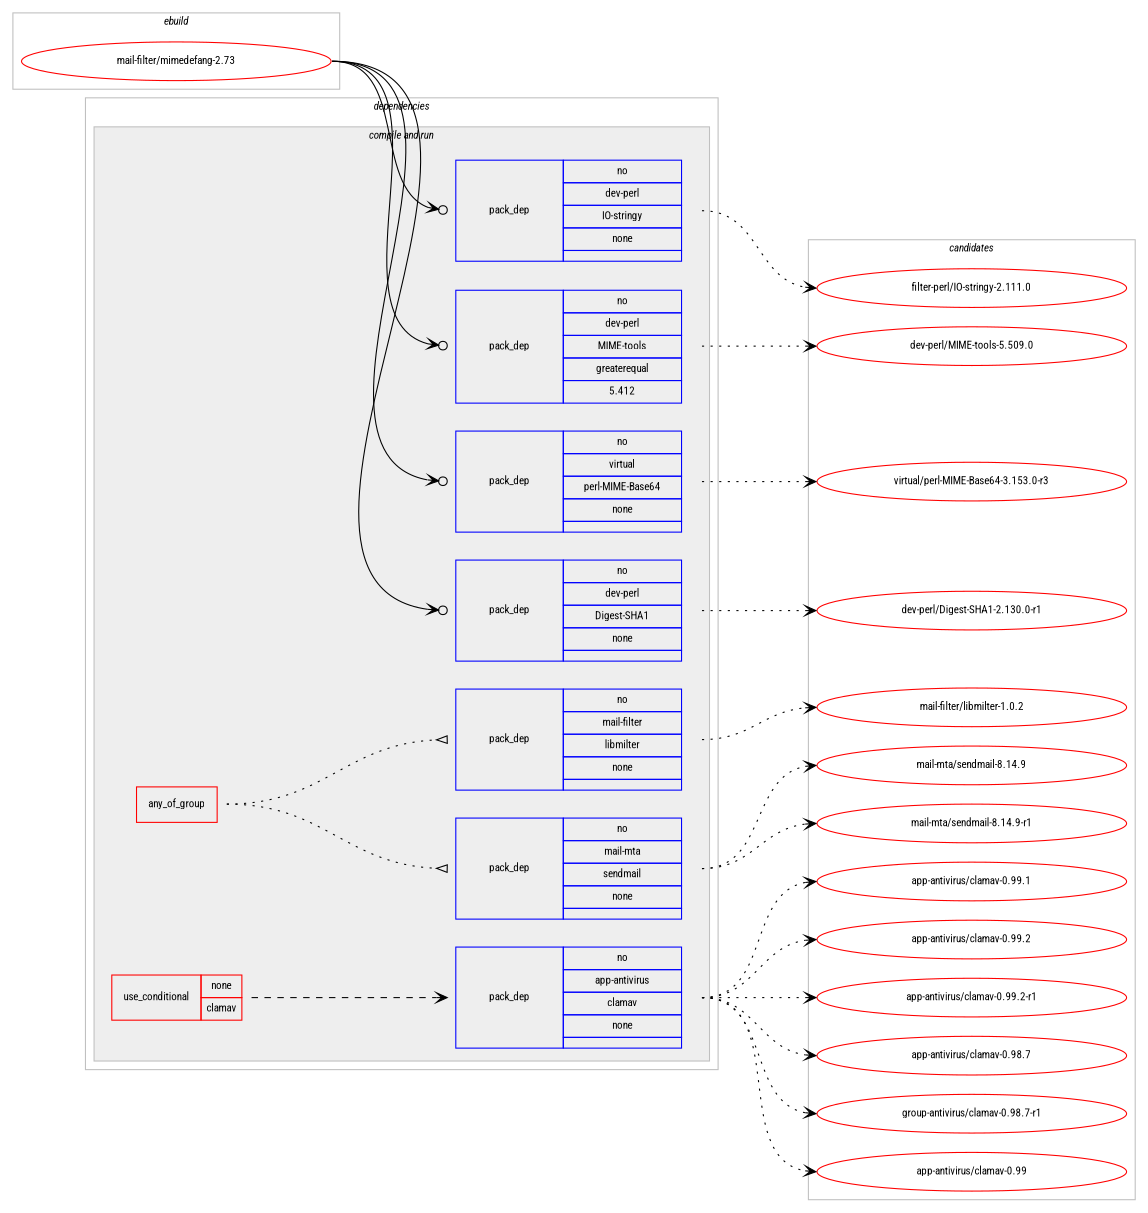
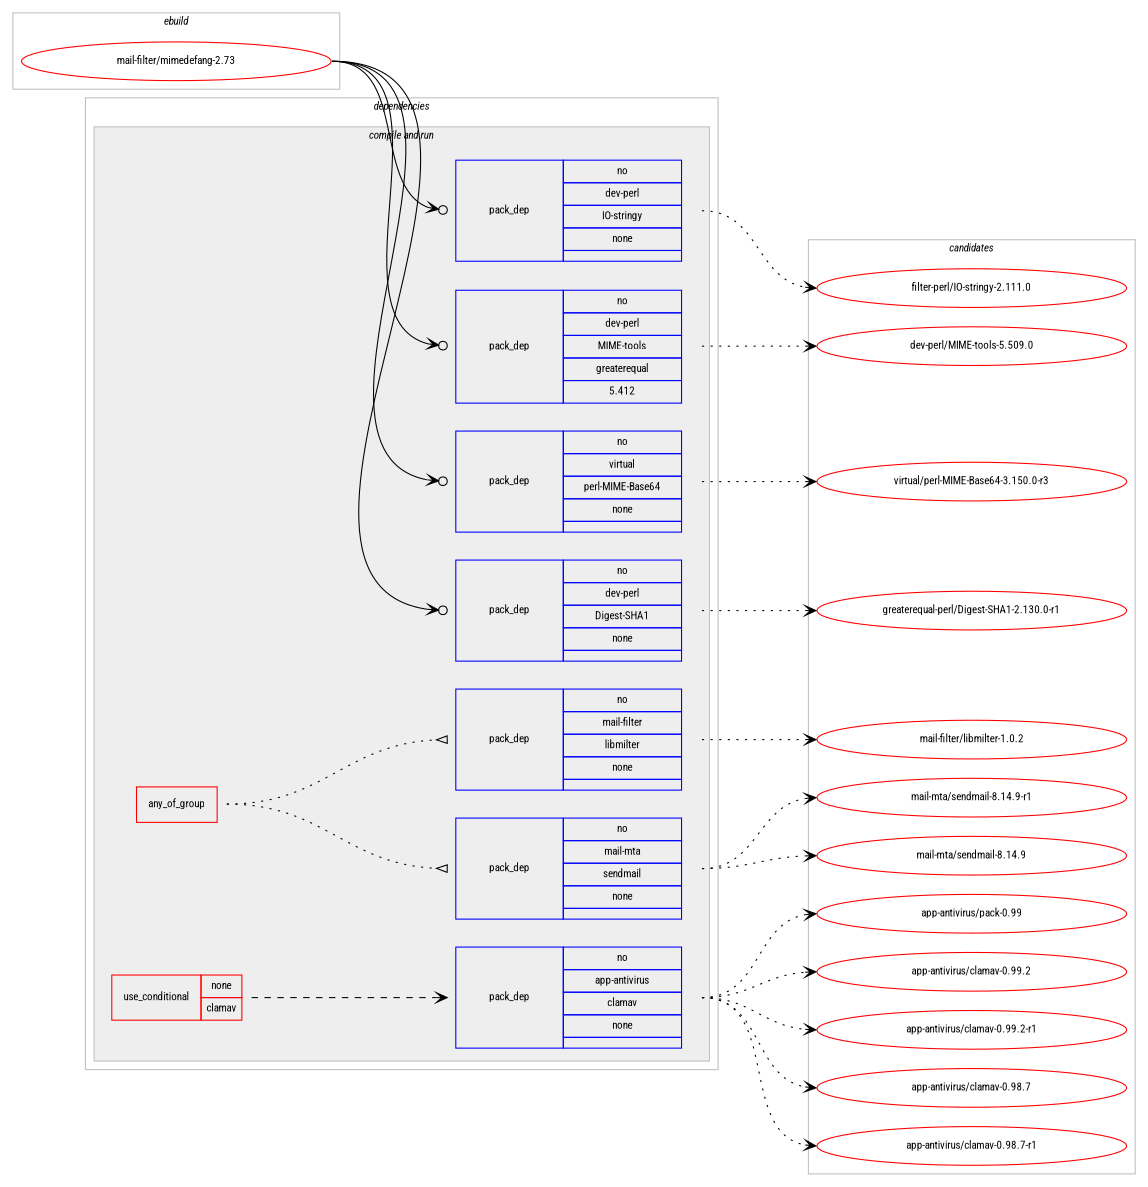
(972, 482) -> (972, 482)
(972, 611) -> (972, 611)
(972, 882) -> none
(972, 1114) -> (972, 1146)
(972, 1172) -> (972, 914)
